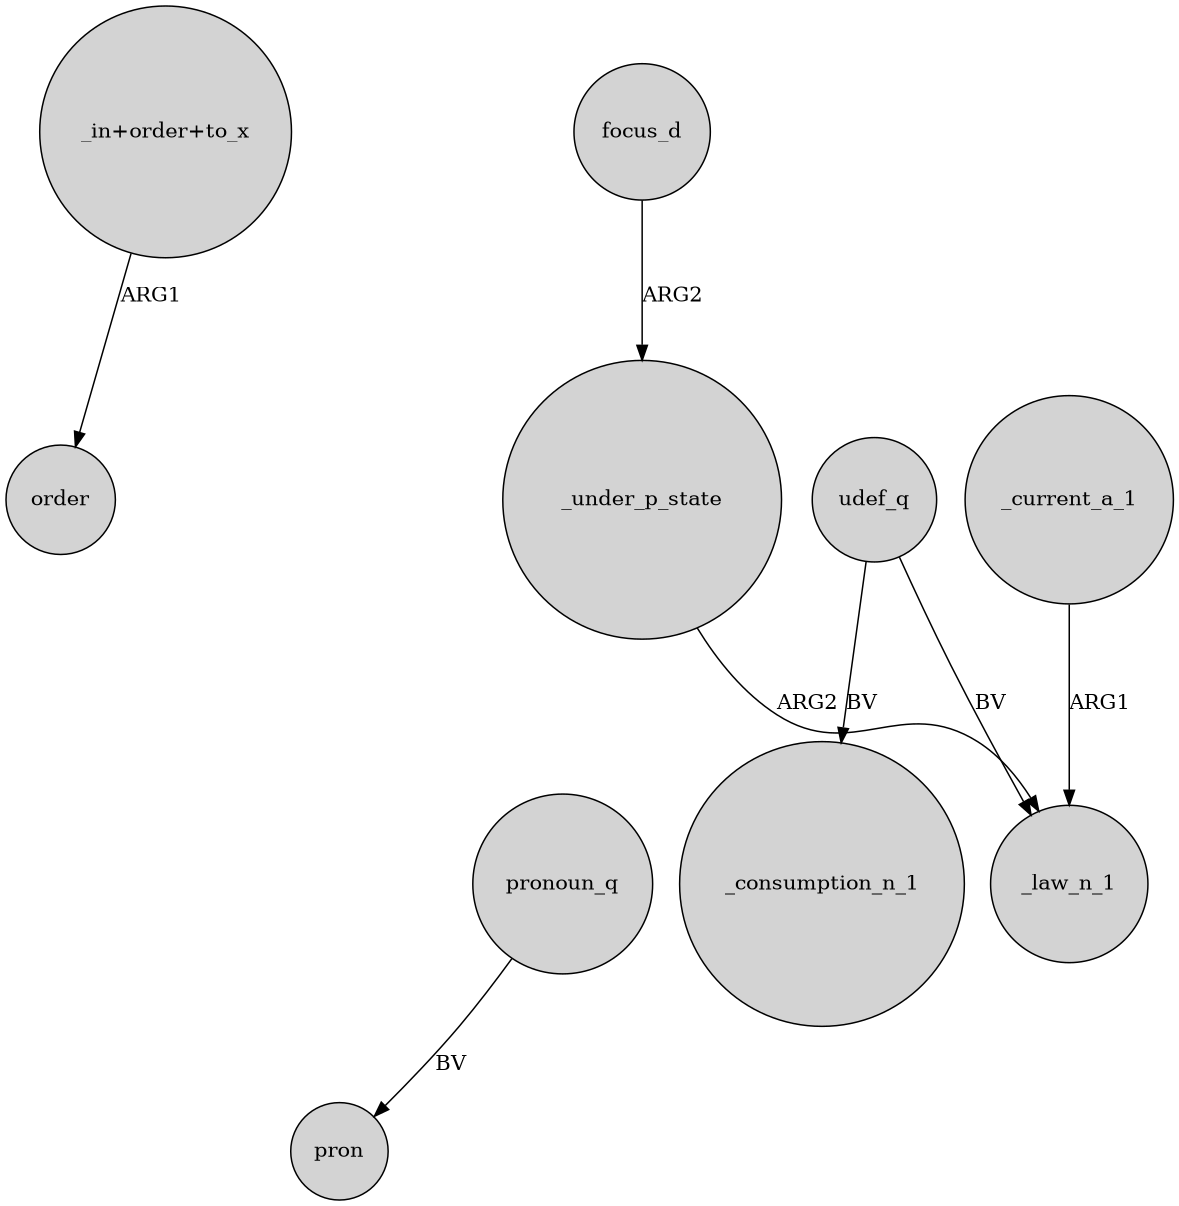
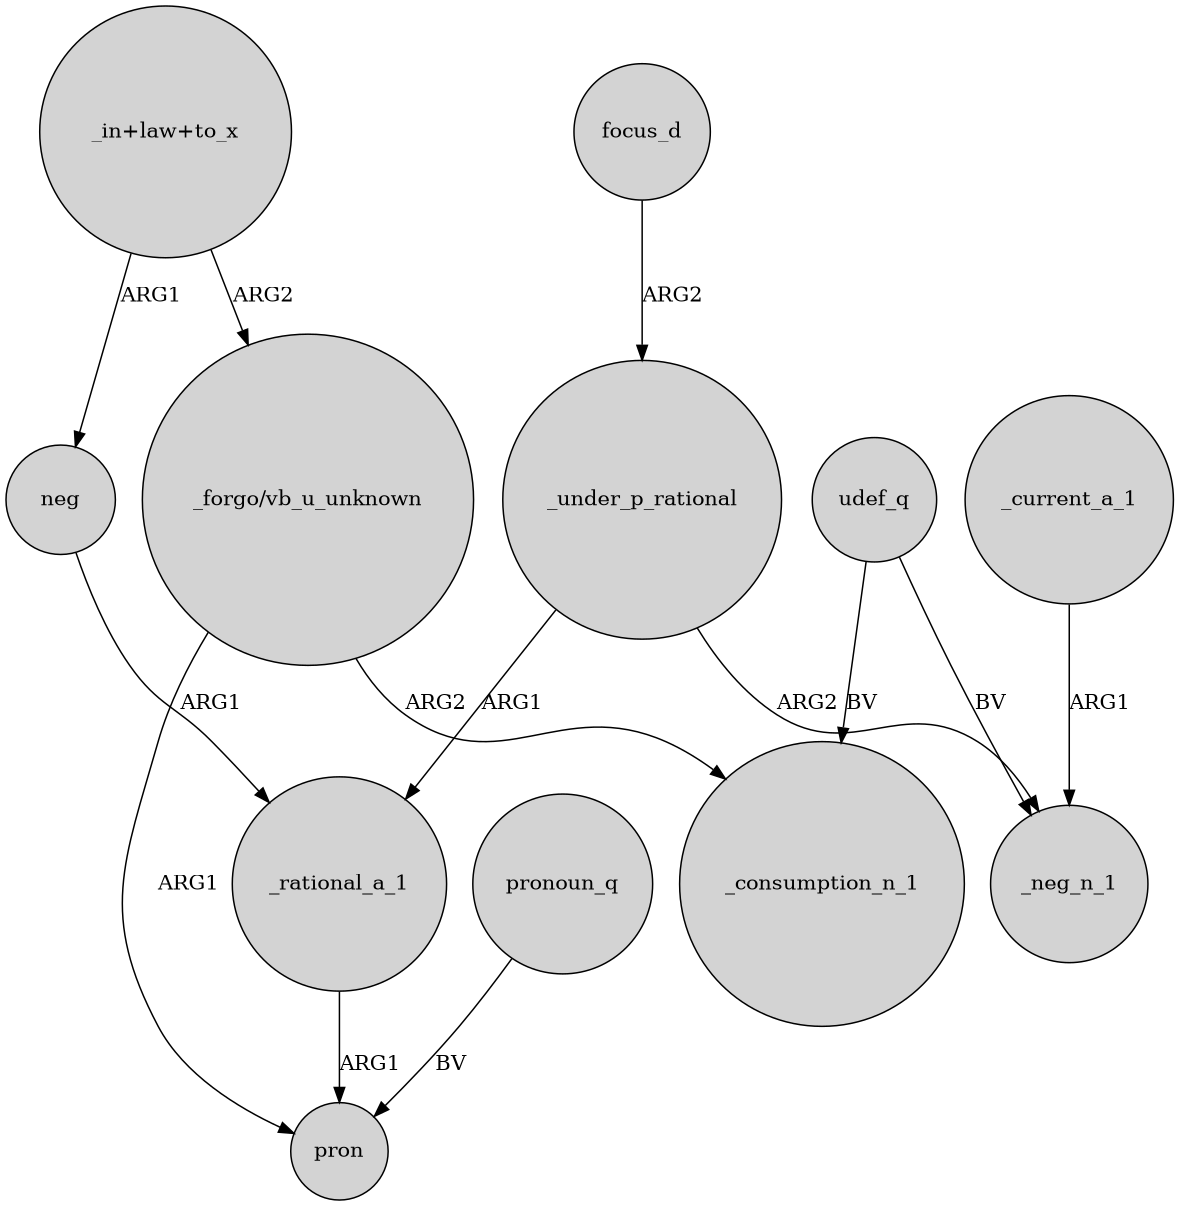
(166, 132) -> (166, 132)
(61, 500) -> (61, 500)
none -> (308, 500)
(642, 500) -> (642, 500)
none -> (339, 884)
(1069, 884) -> (1069, 884)
